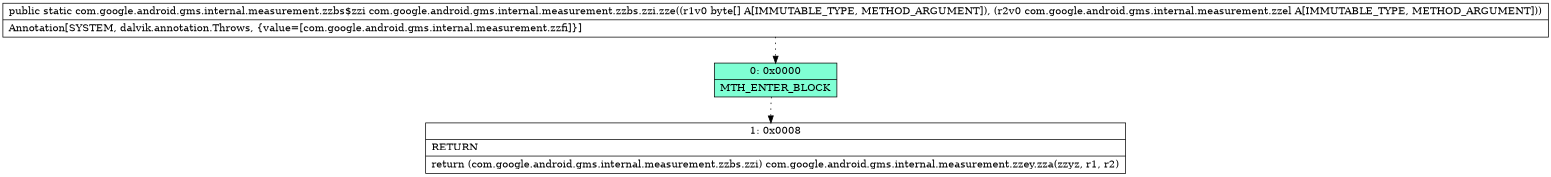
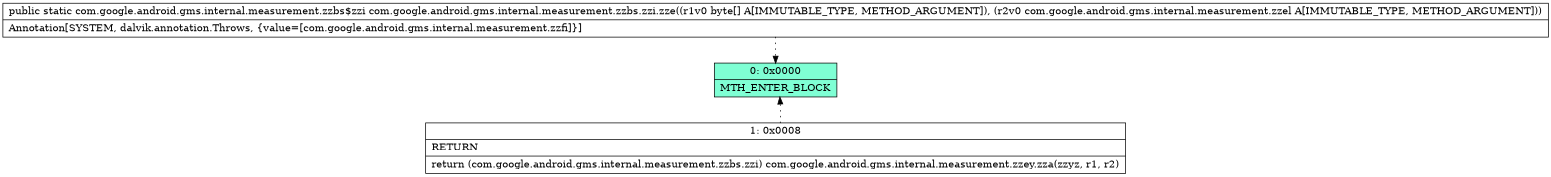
(771, 106) -> (780, 114)
